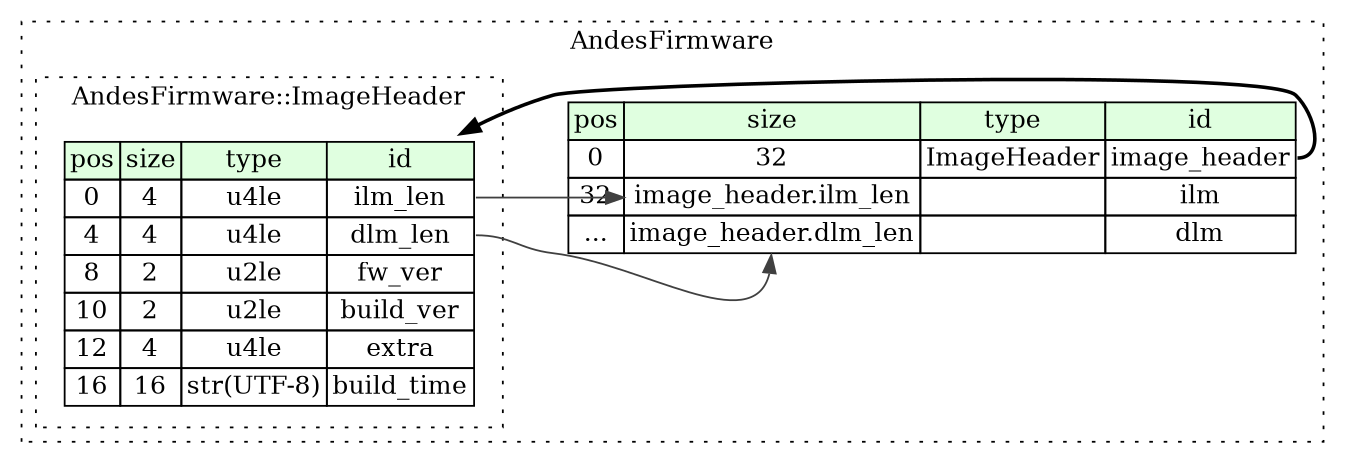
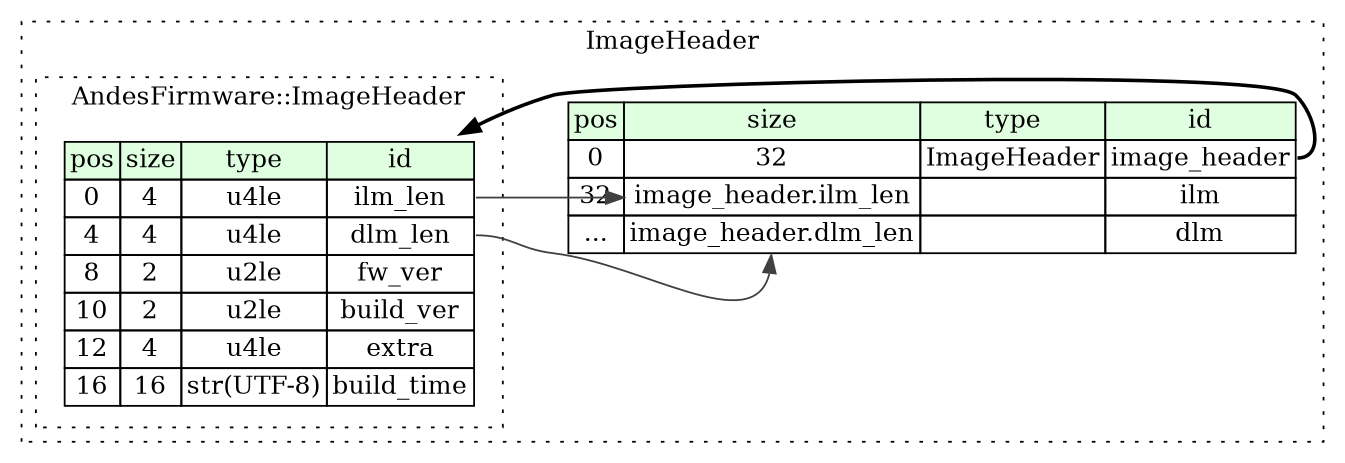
(673, 42) -> (673, 42)
